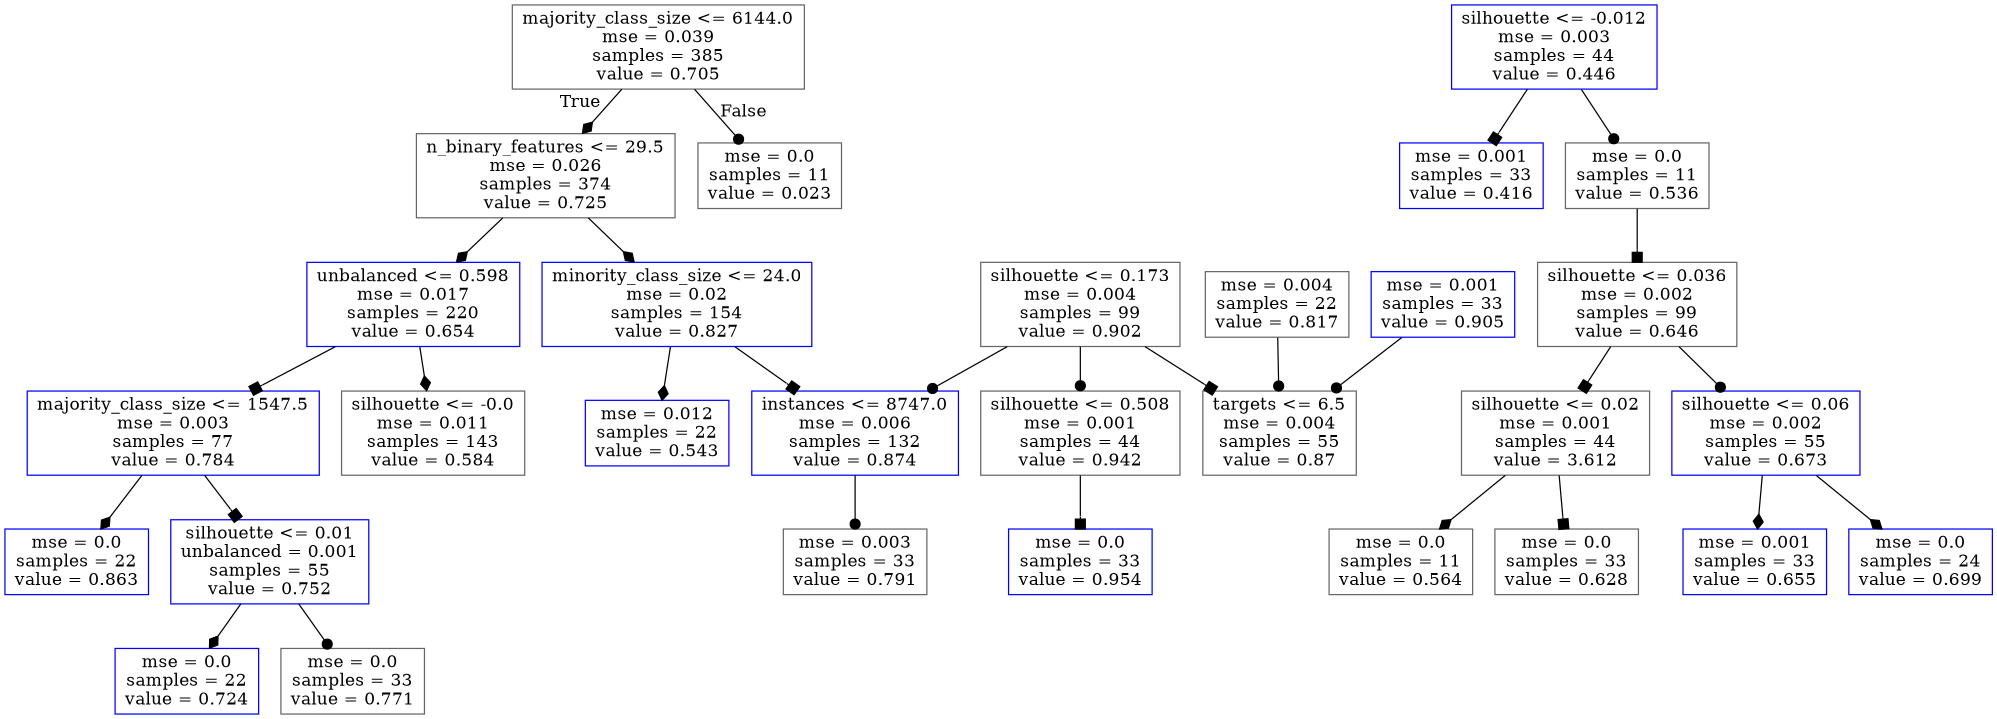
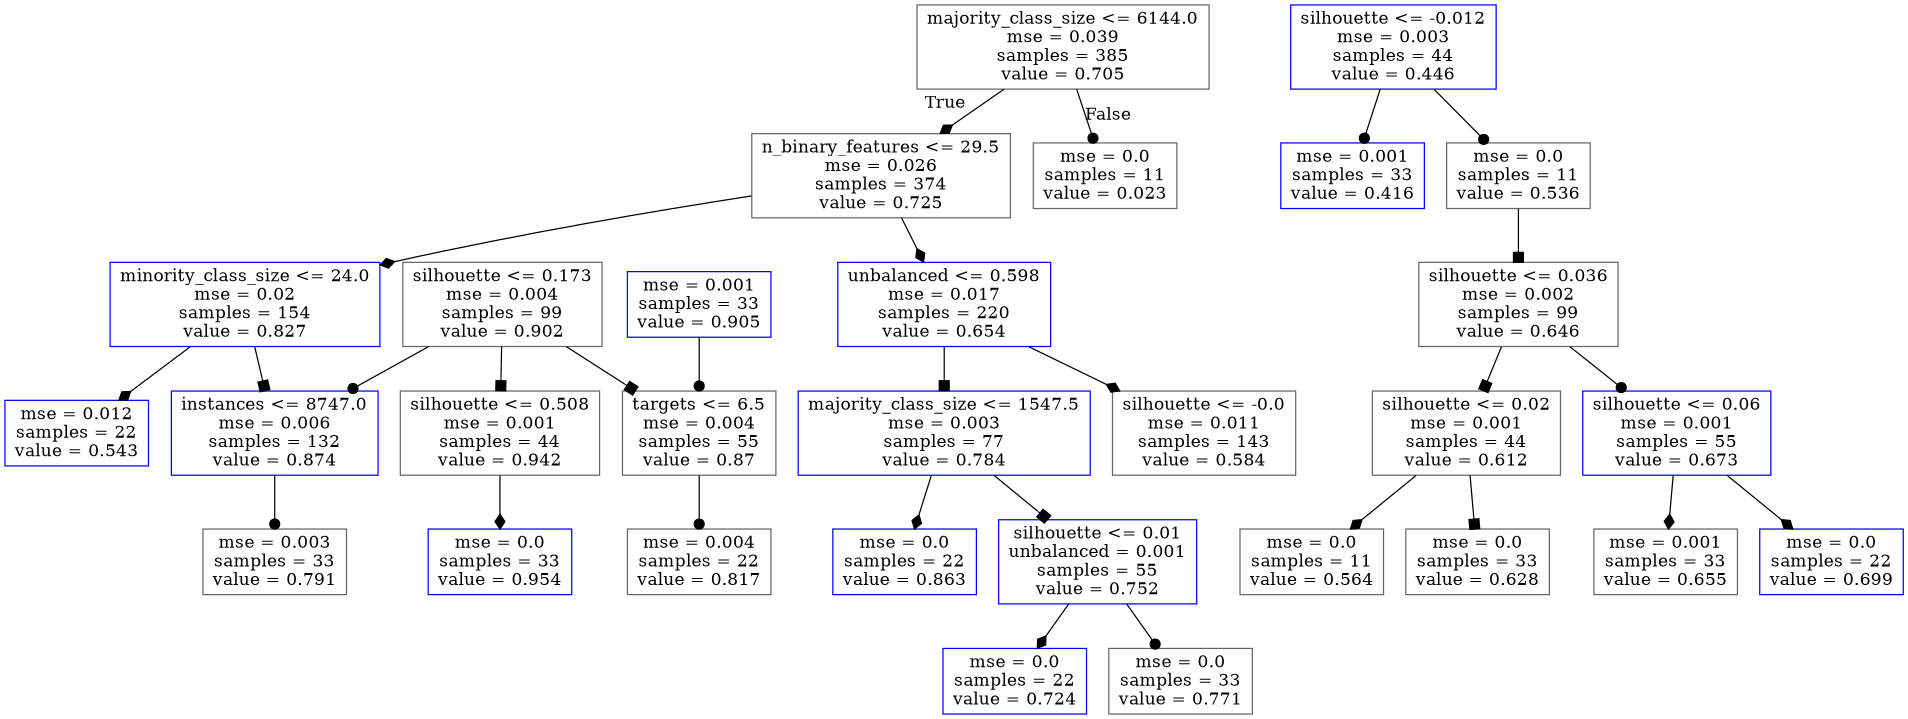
(1513, 111) -> (1373, 111)
(1278, 359) -> (699, 497)
(1080, 364) -> (501, 362)
(1556, 433) -> (1466, 433)
(1766, 433) -> (1677, 433)
(1080, 496) -> (500, 495)
(1755, 562) -> (1666, 562)
(1921, 562) -> (1831, 562)
